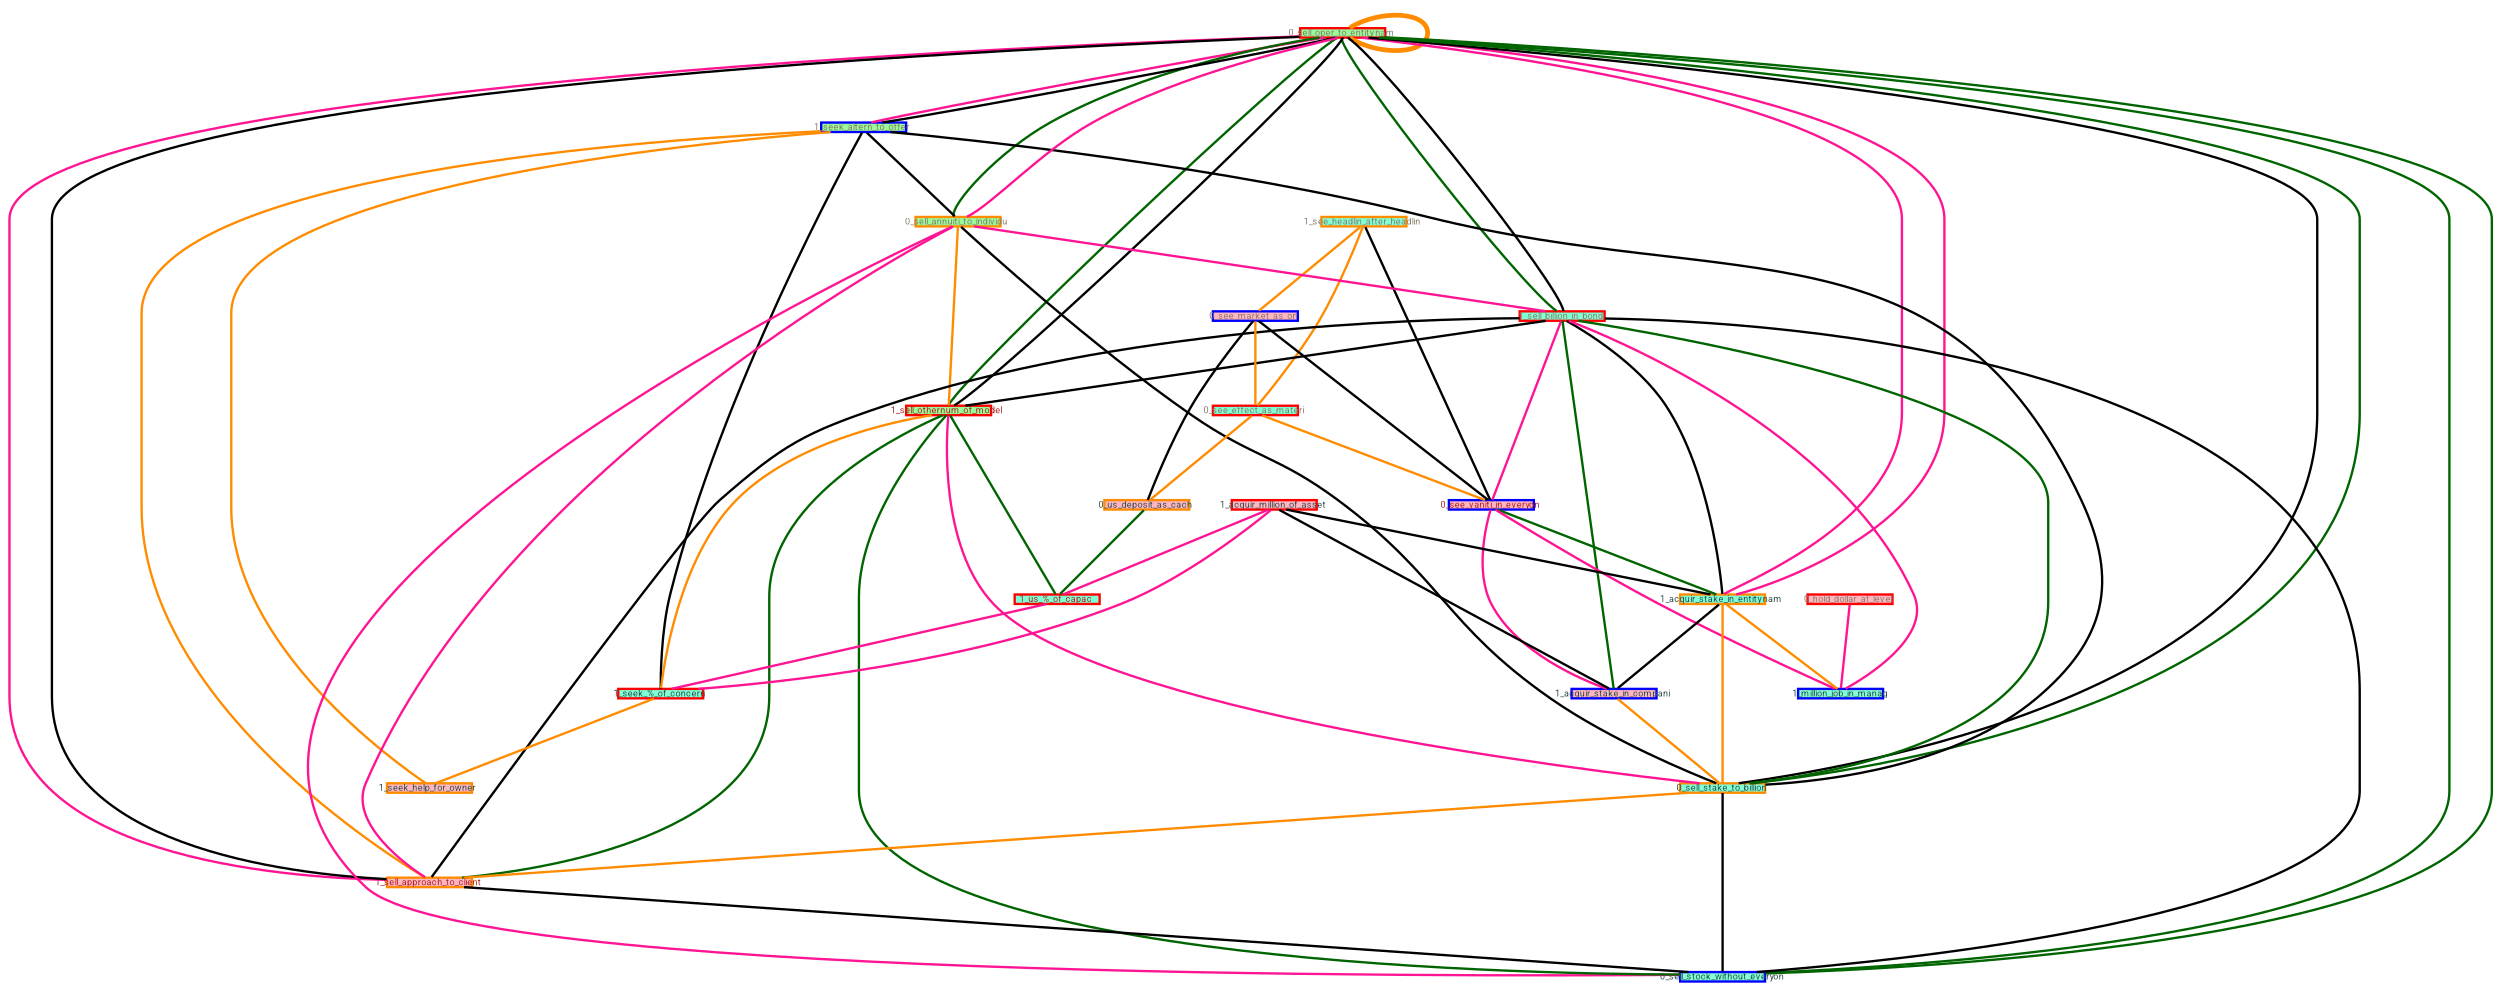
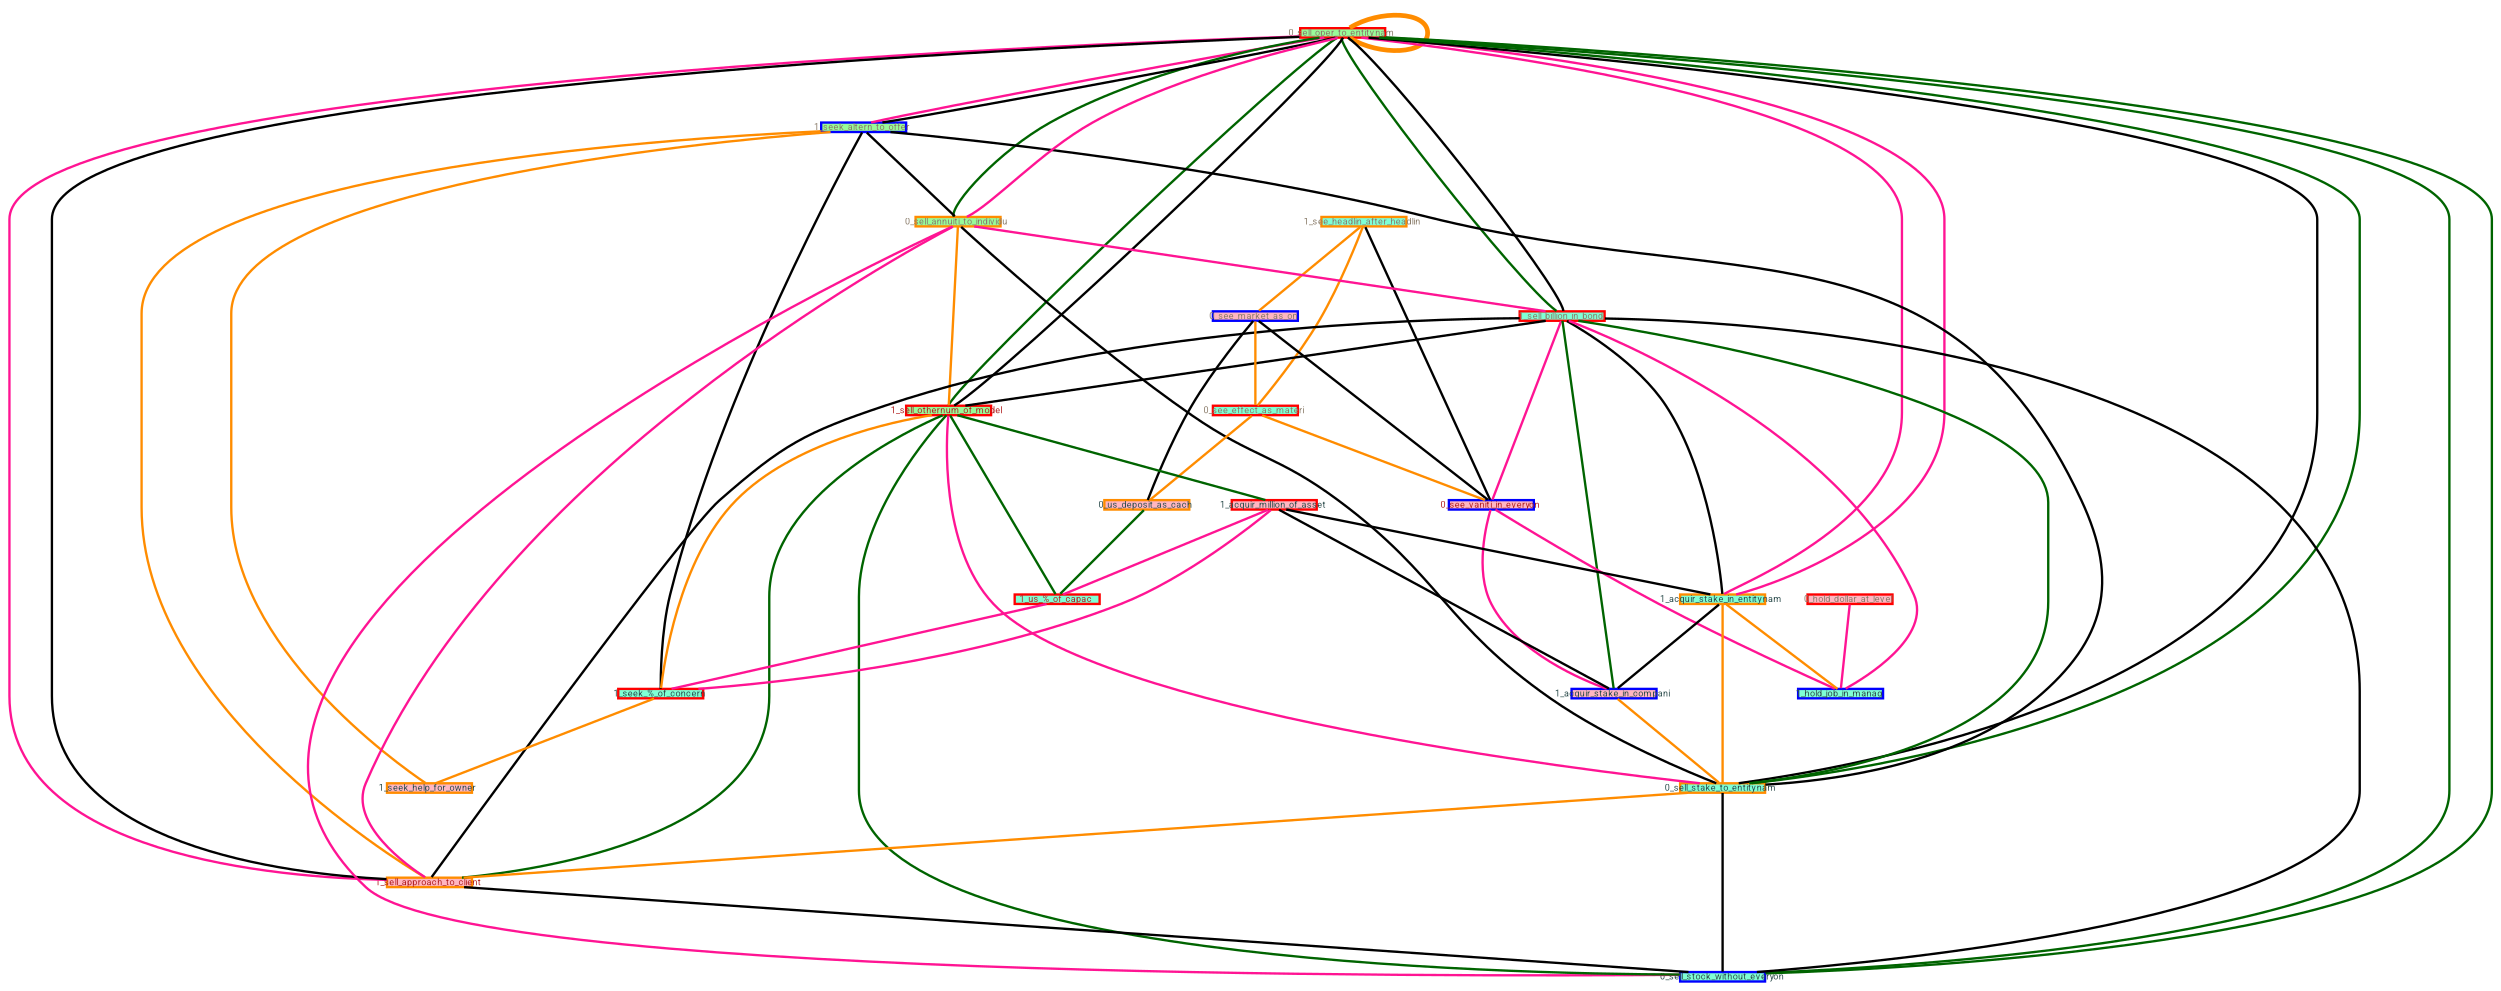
none -> (1111, 458)
(1613, 554) -> none
(1841, 694) -> (1841, 694)
(1723, 788) -> (1723, 788)
